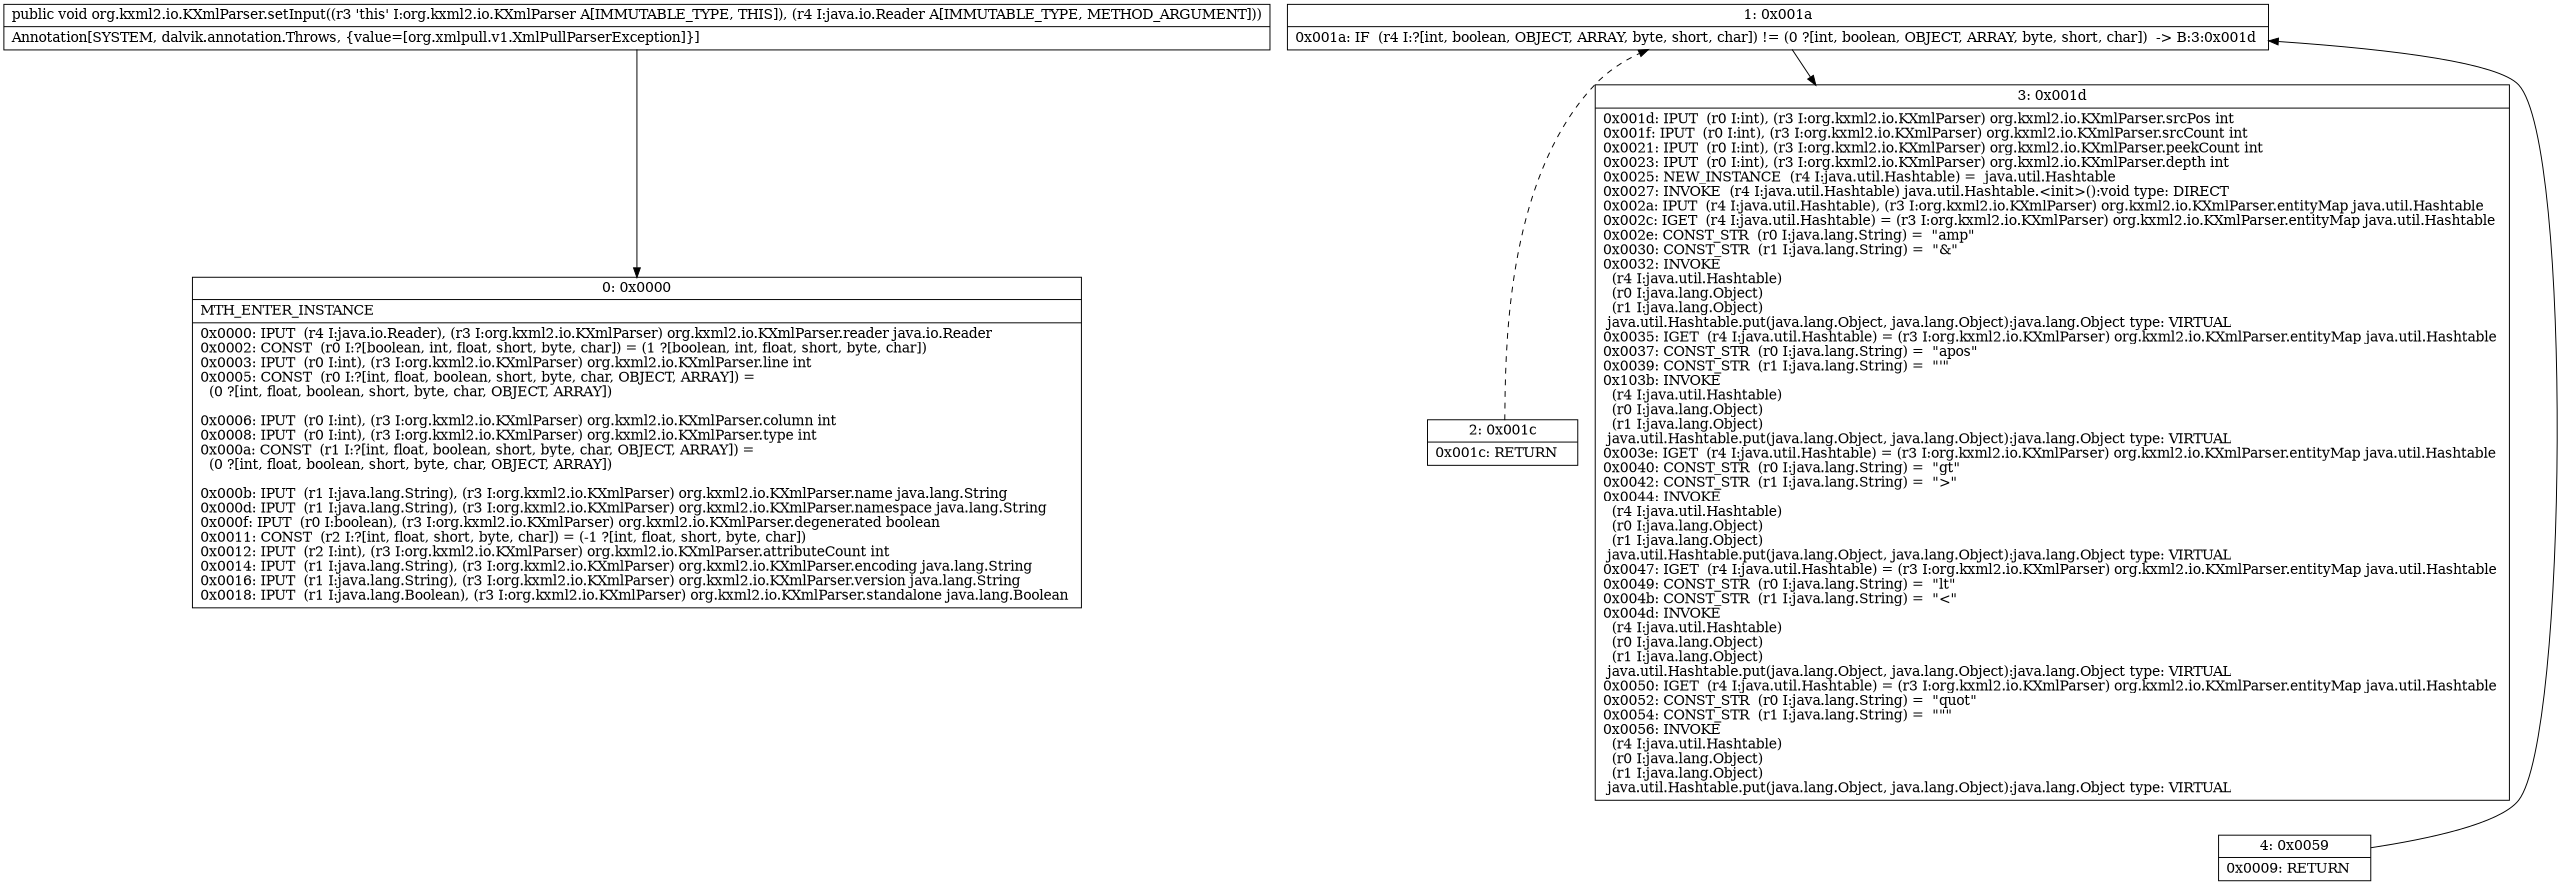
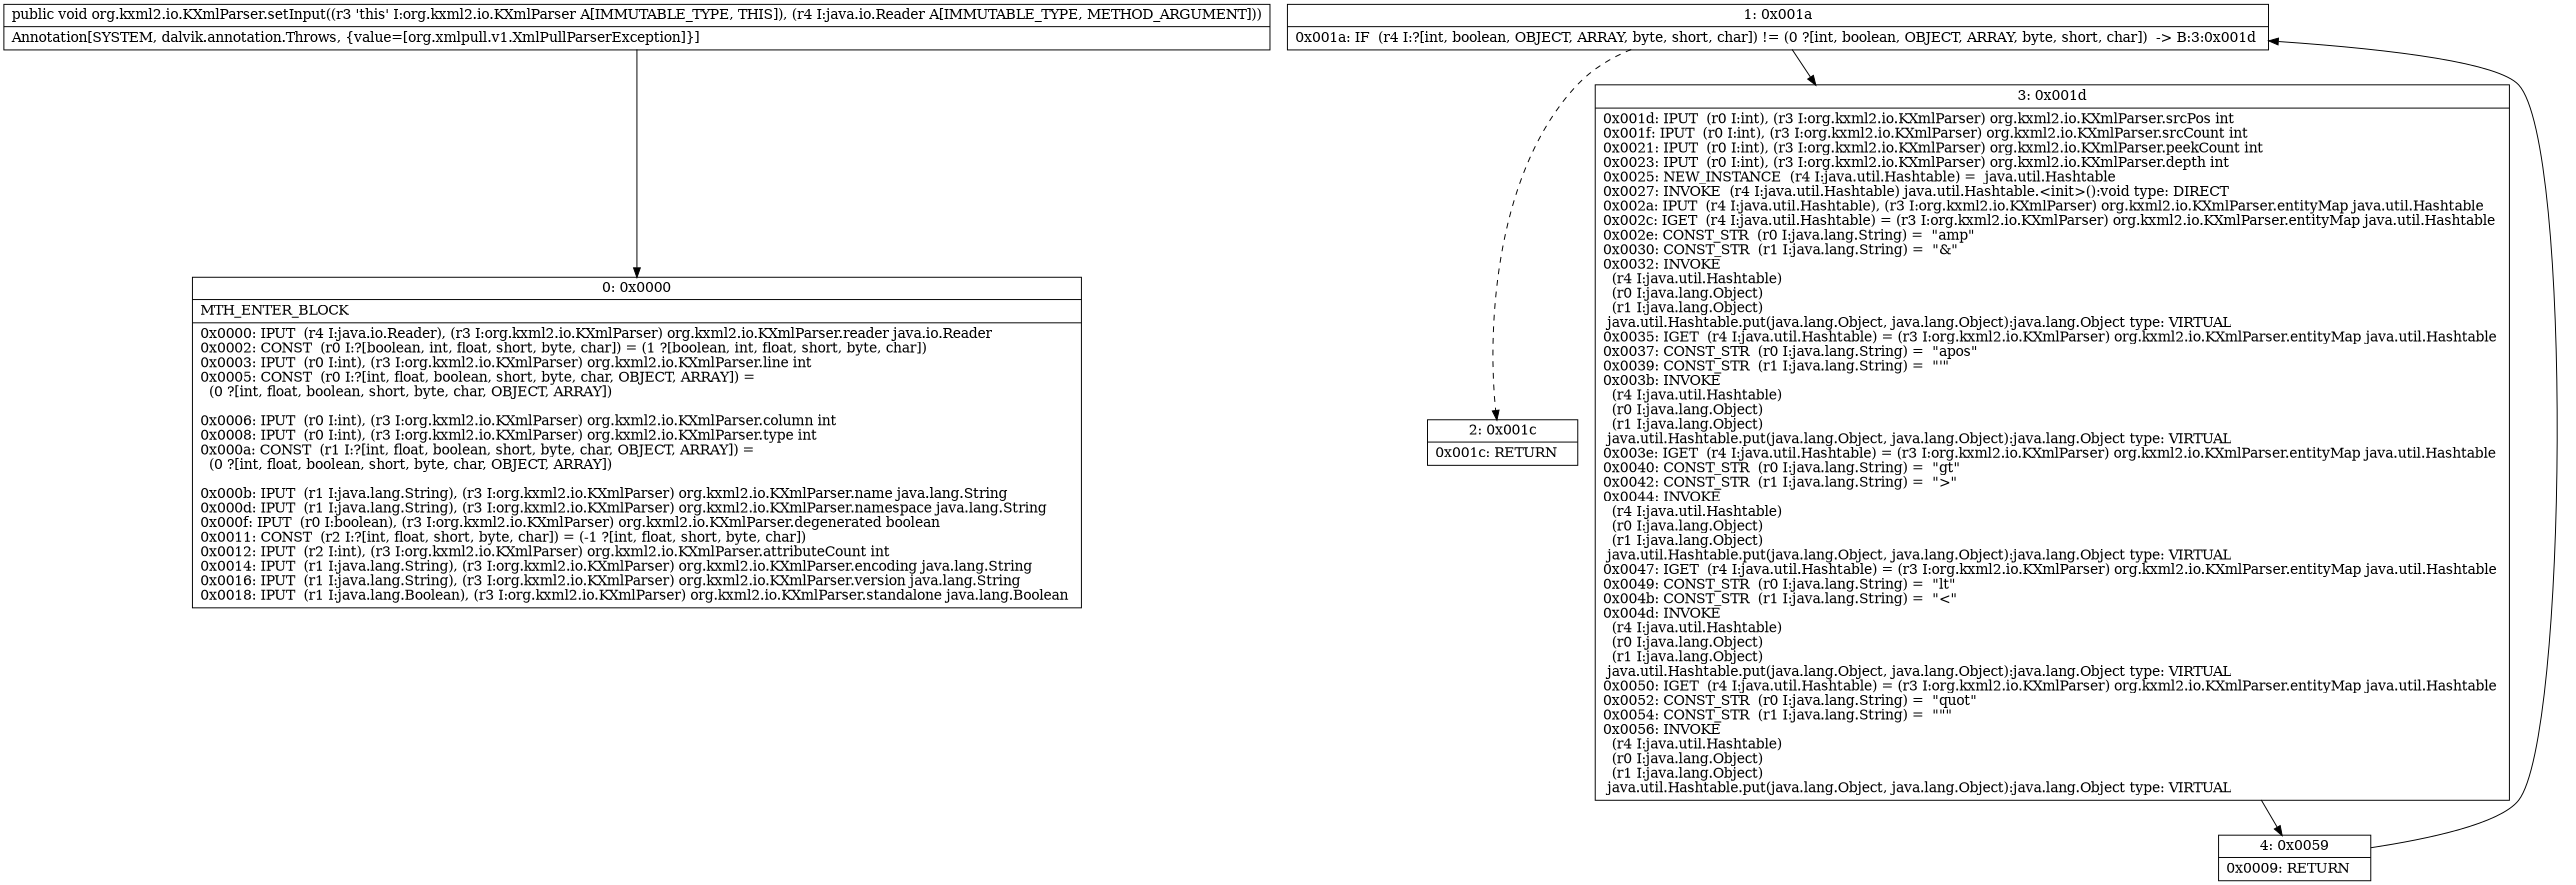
(1526, 217) -> (1512, 207)
(287, 311) -> (275, 311)
(1666, 381) -> (1666, 381)
none -> (2269, 813)
